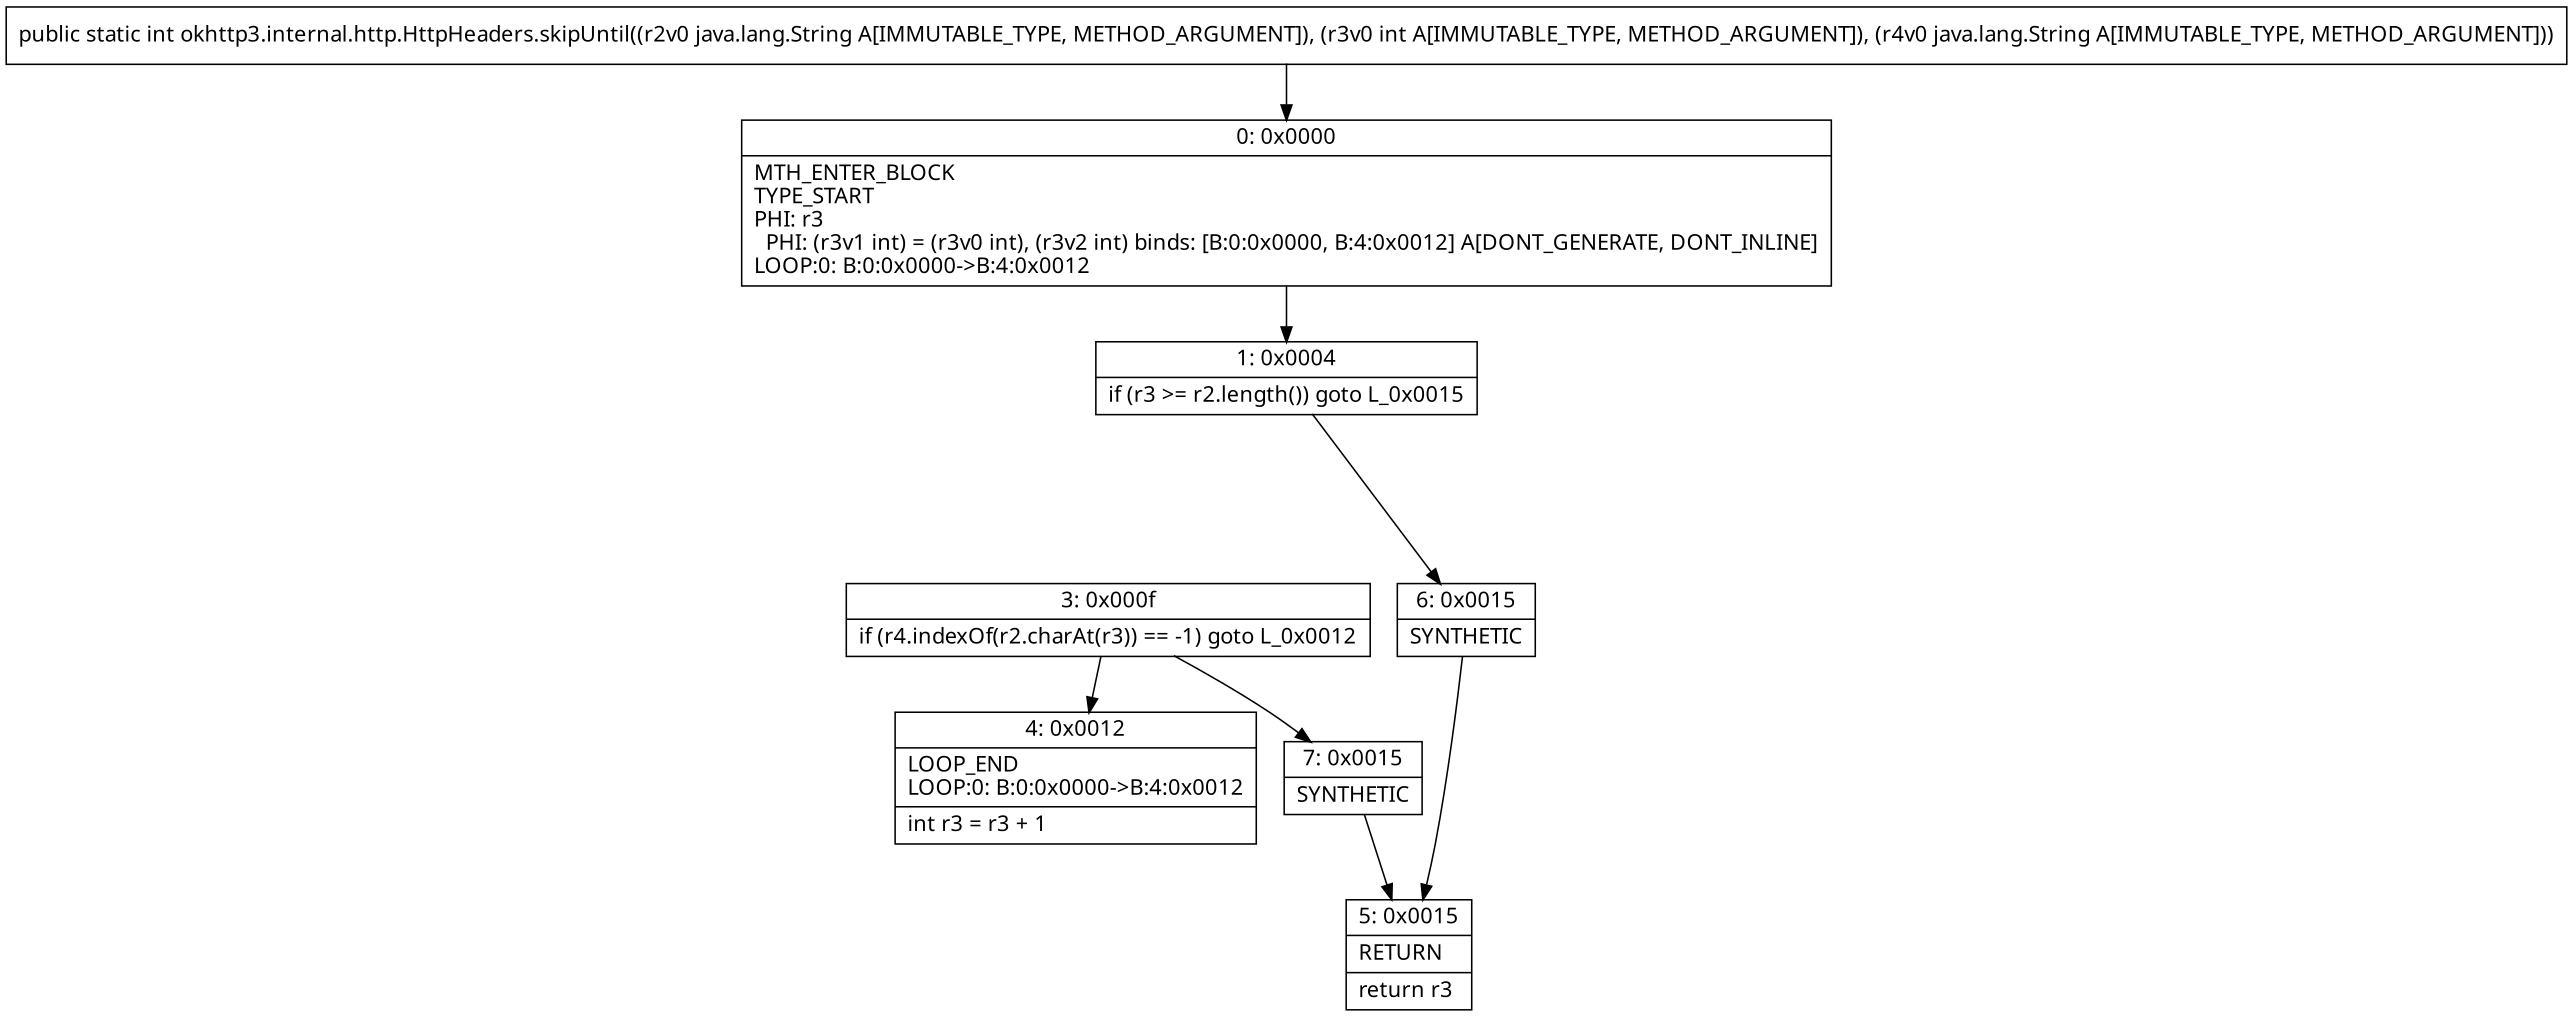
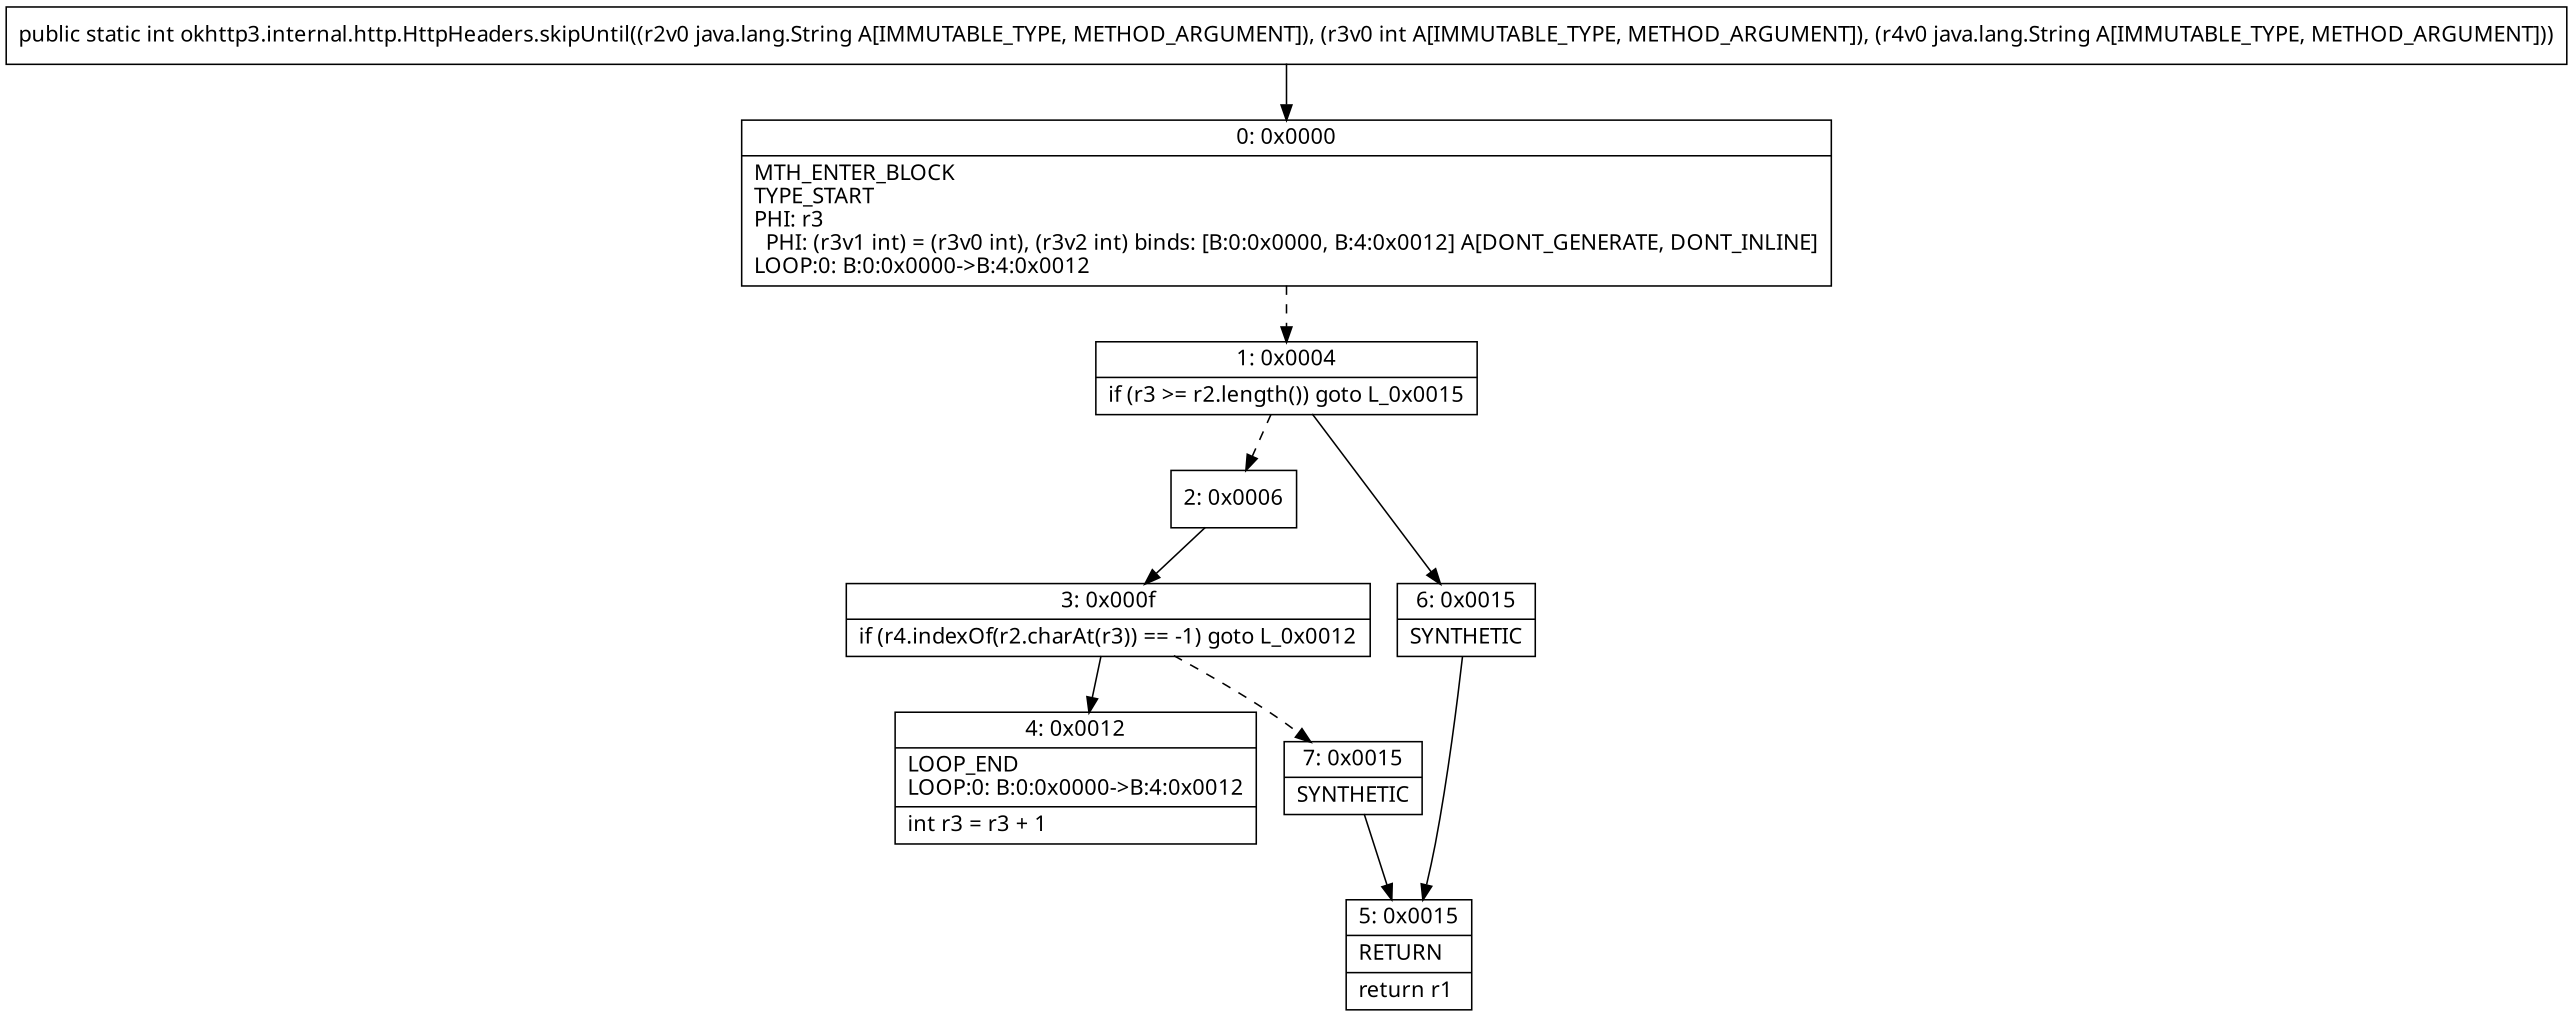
(1286, 306) -> (1286, 306)
none -> (1234, 499)
(1237, 692) -> (1237, 692)
(1406, 990) -> (1406, 990)
